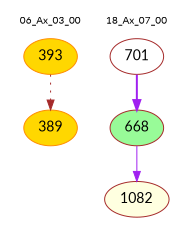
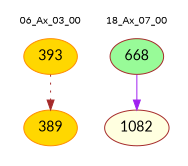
(137, 57) -> none
